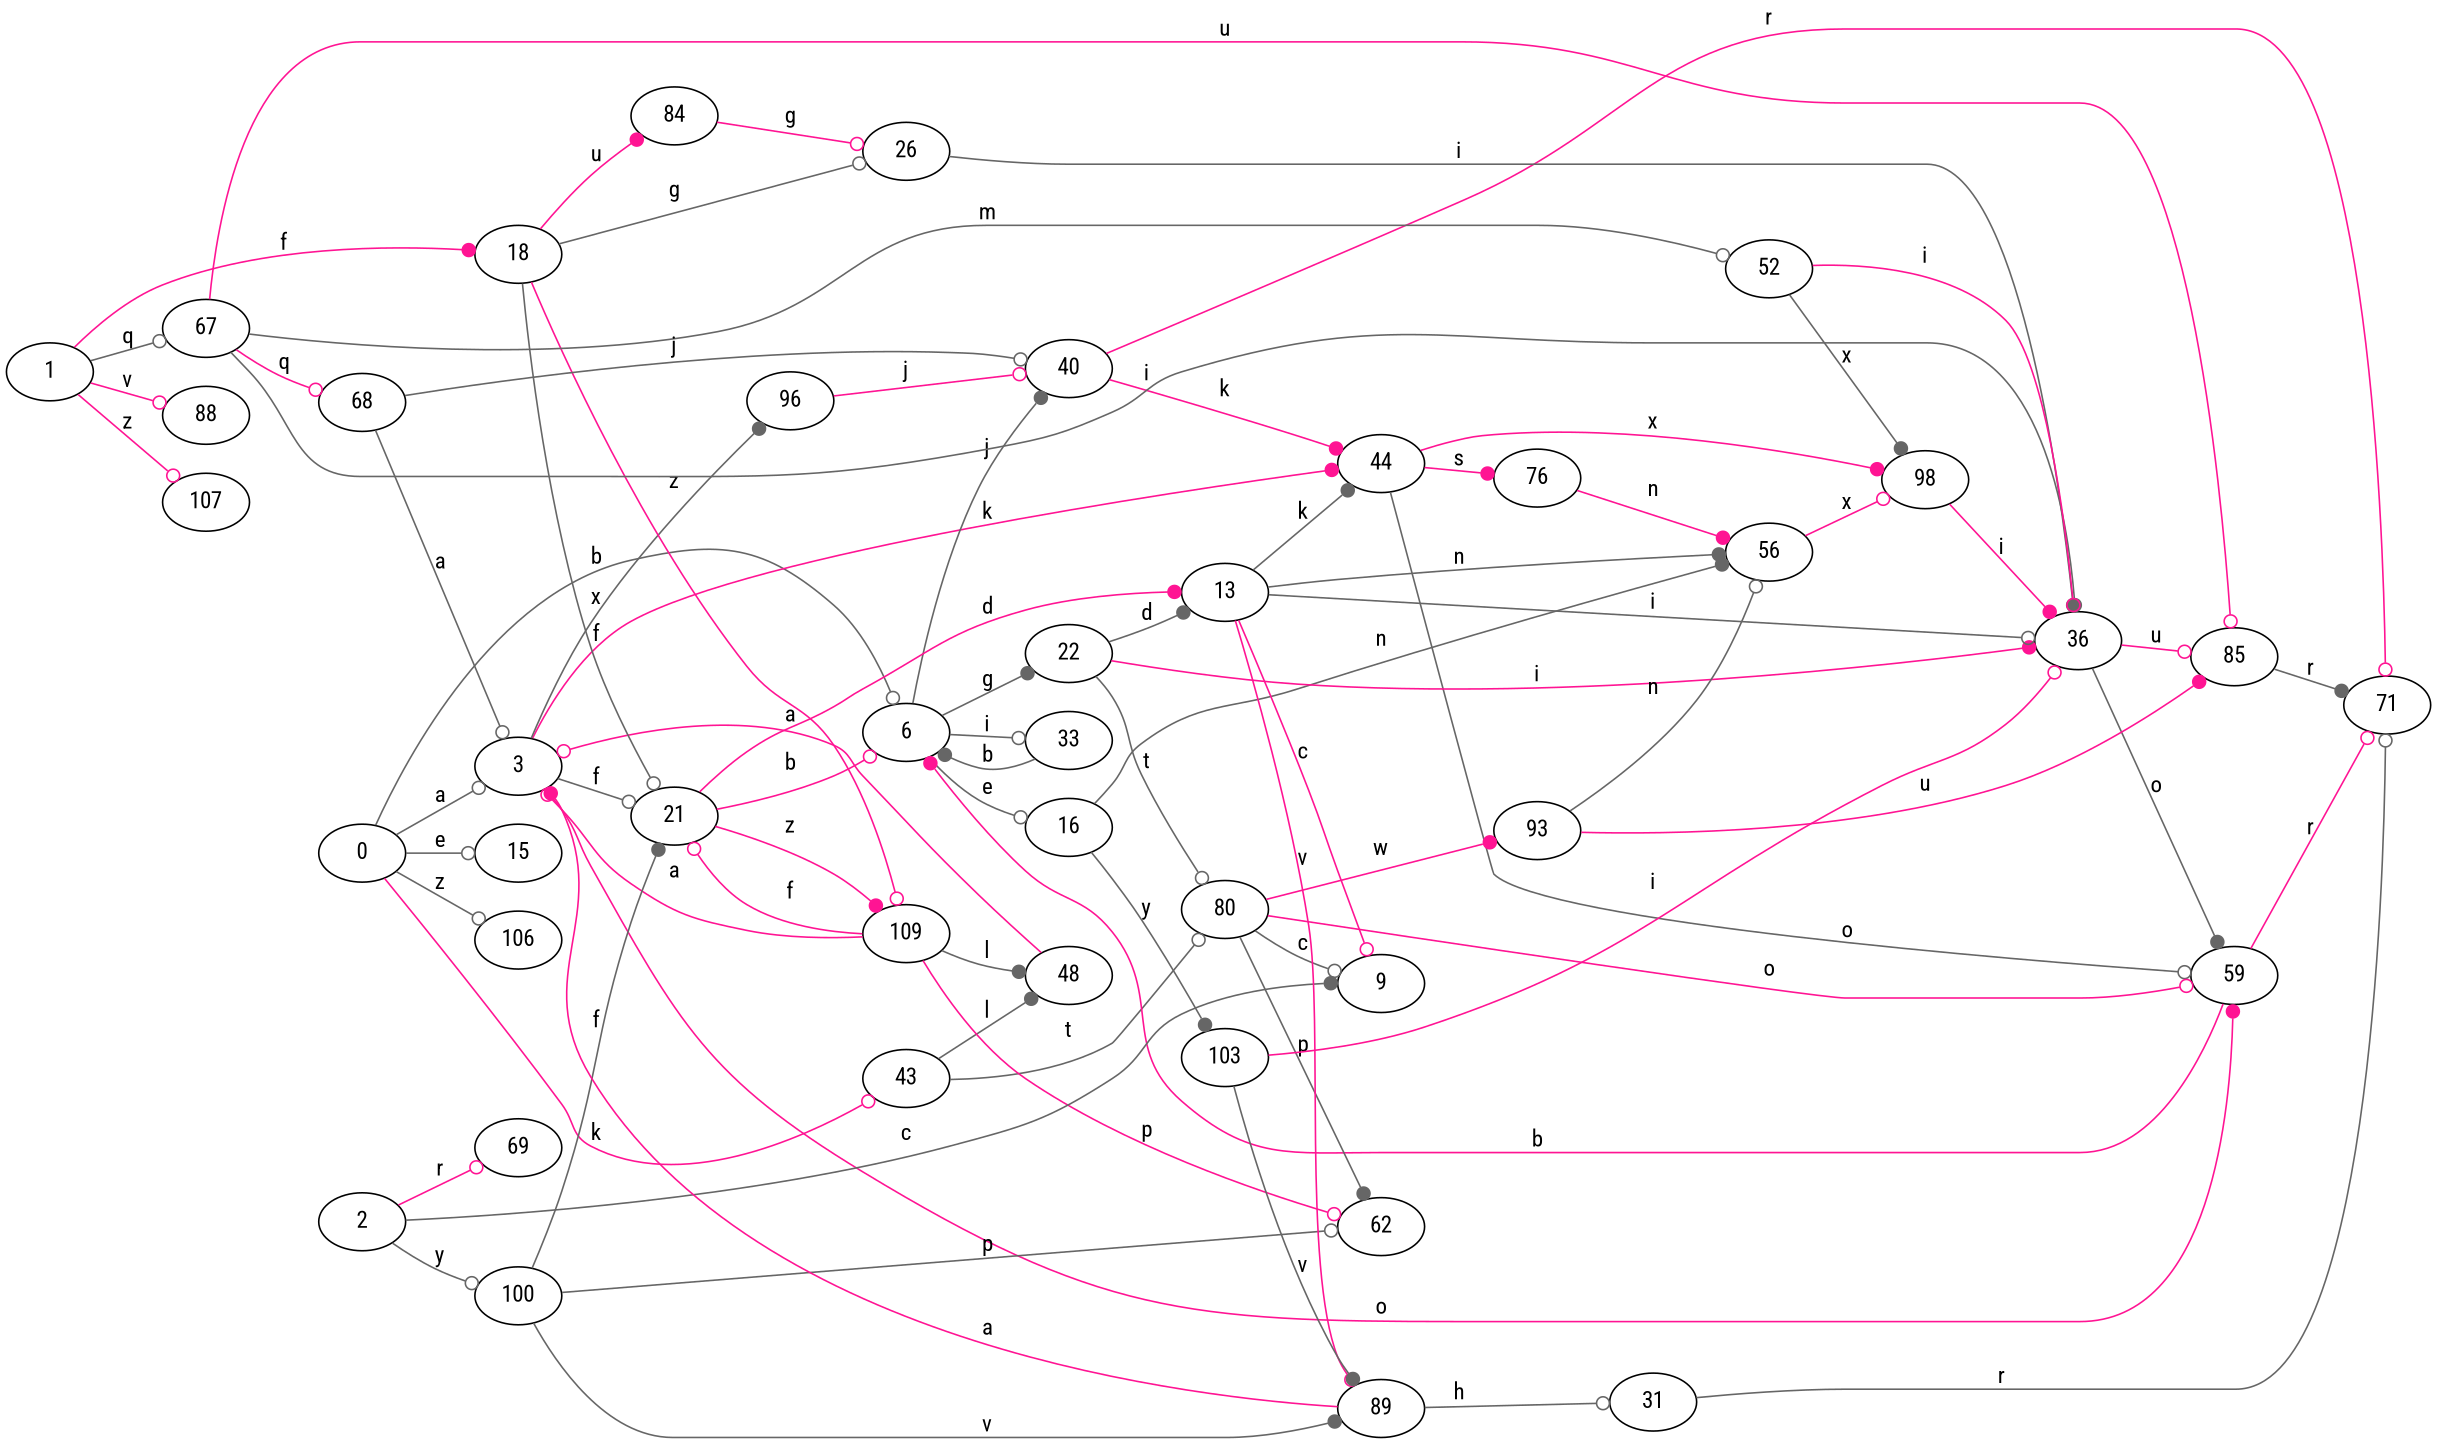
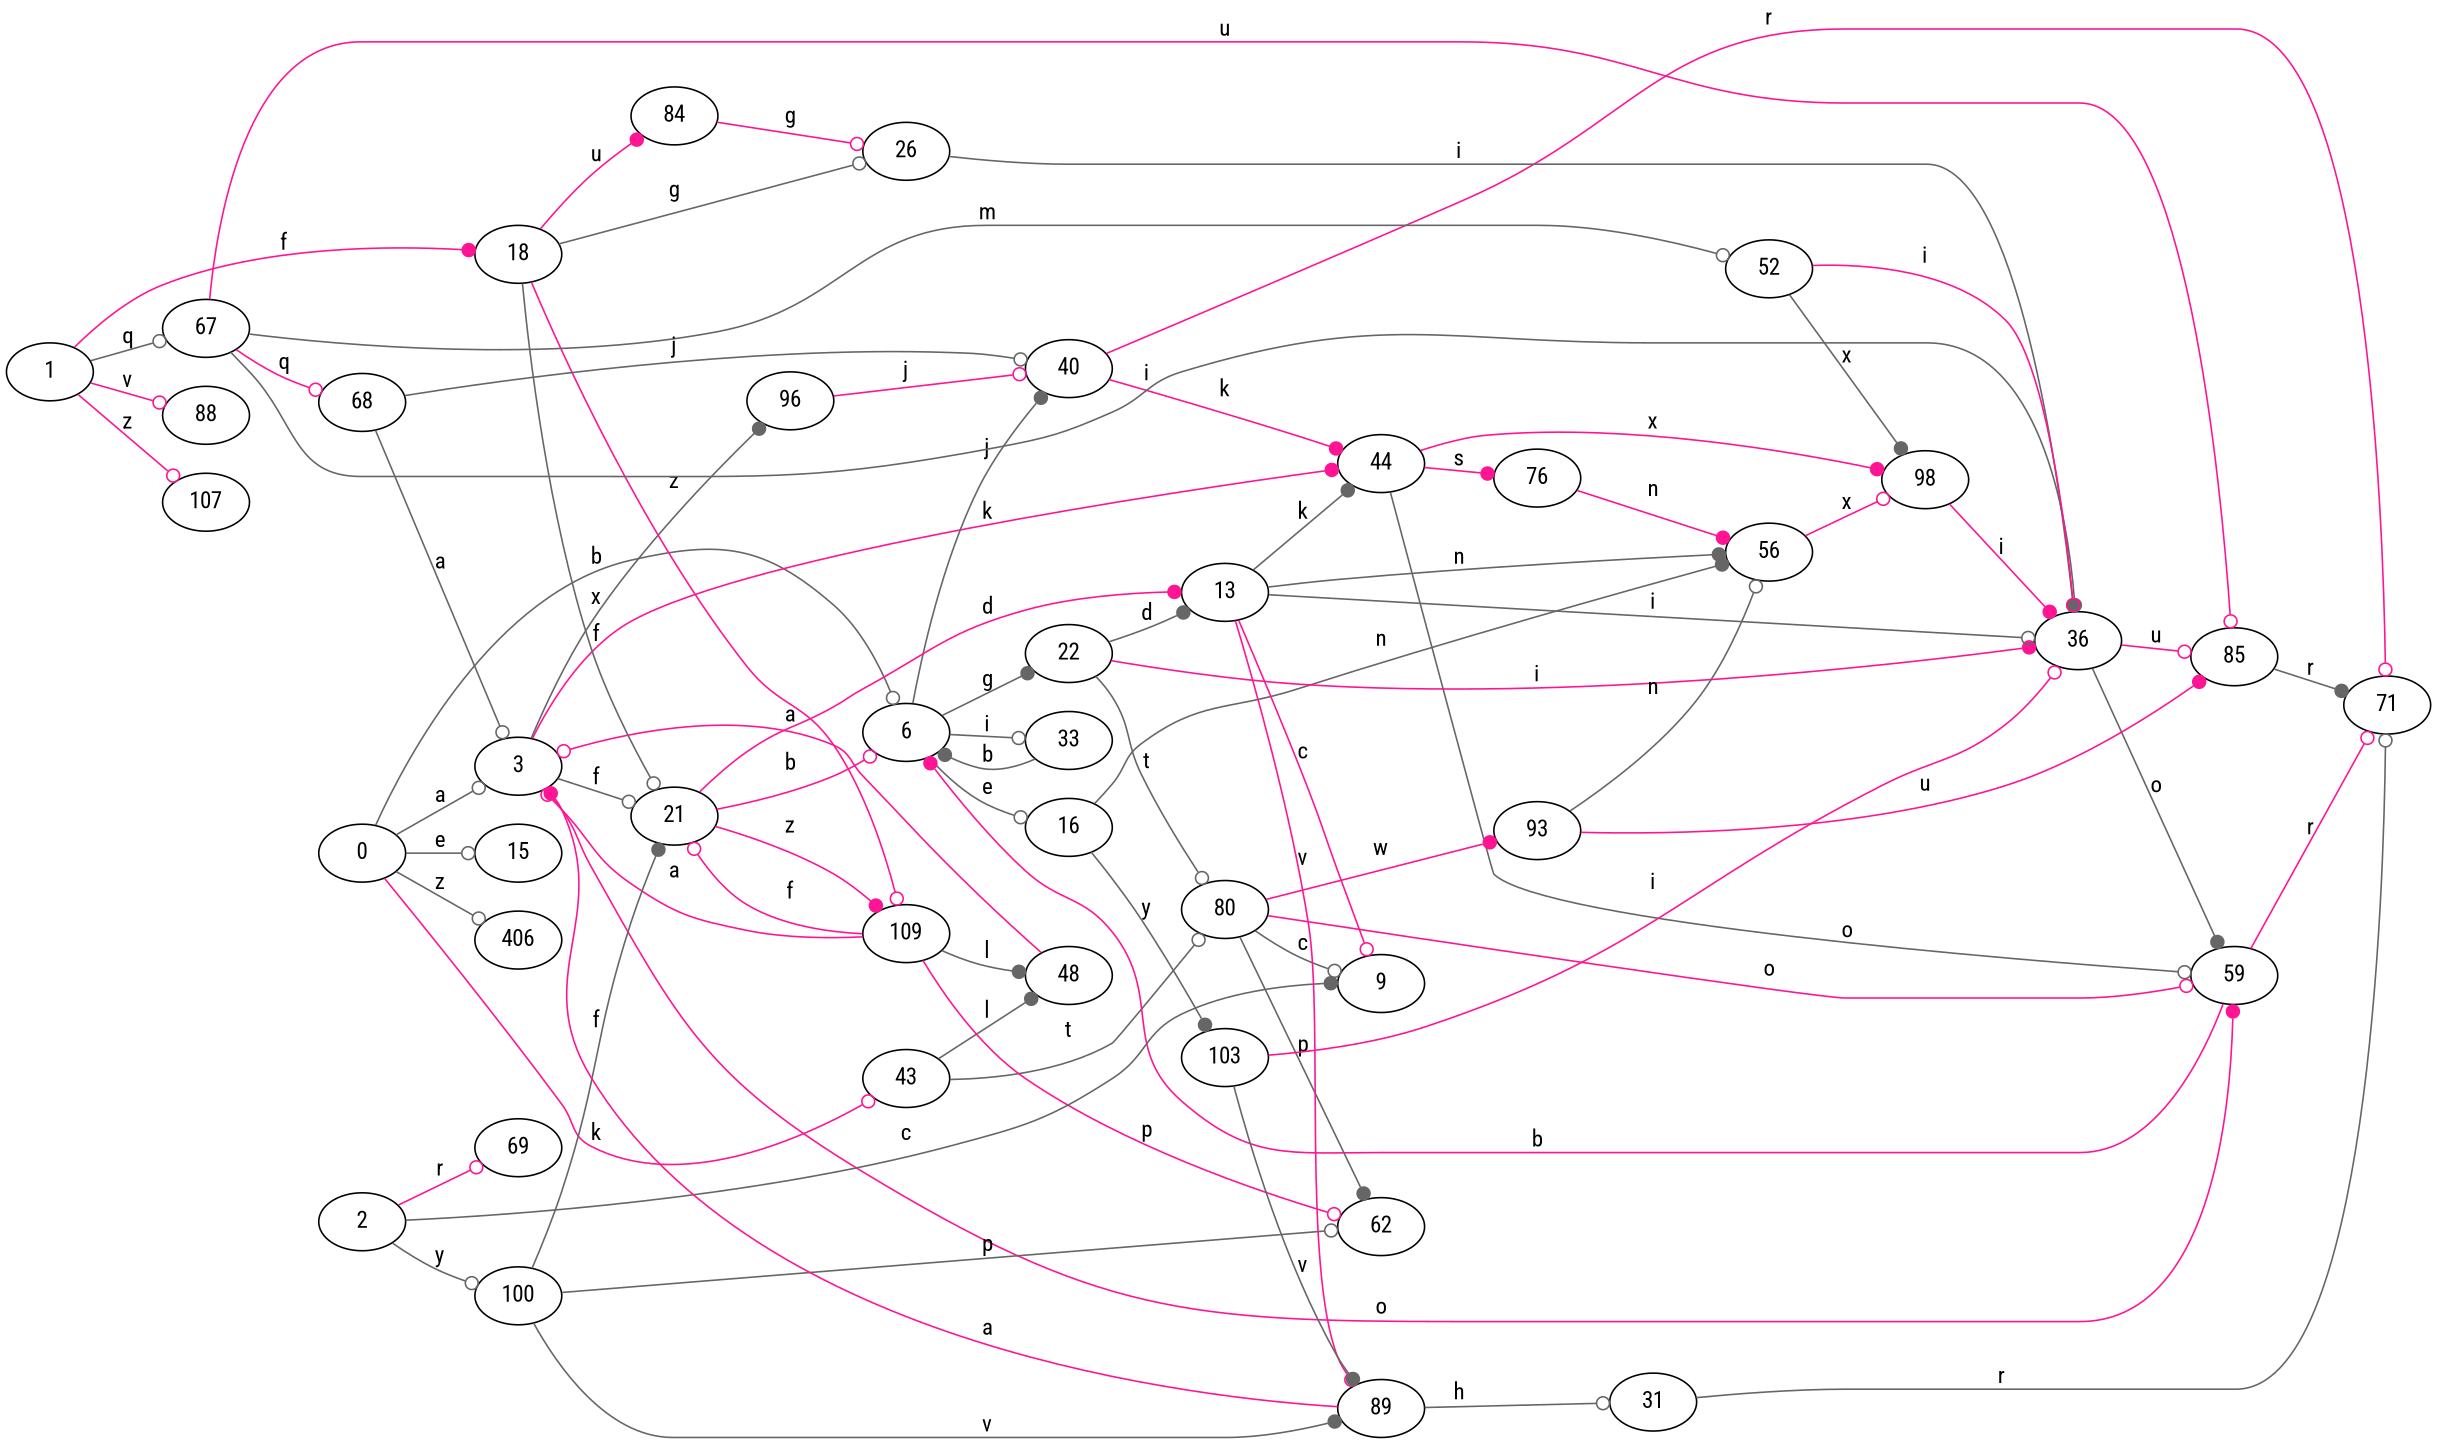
(518, 940) -> (518, 940)
